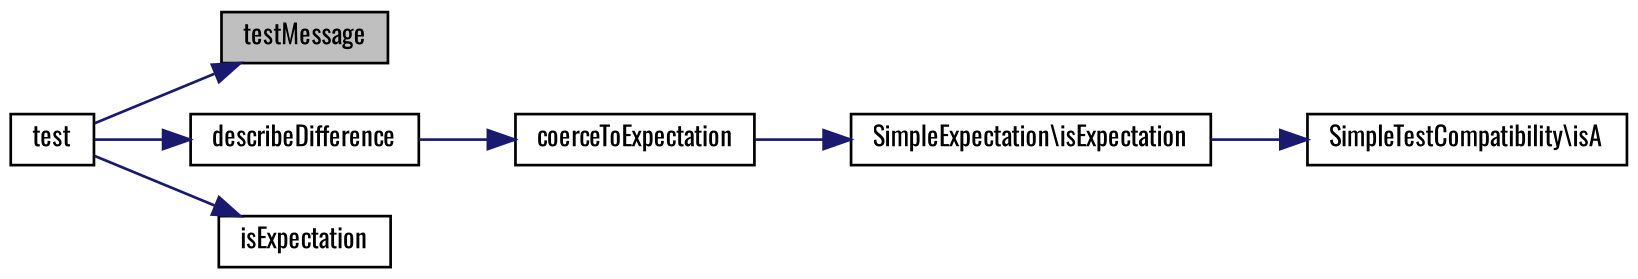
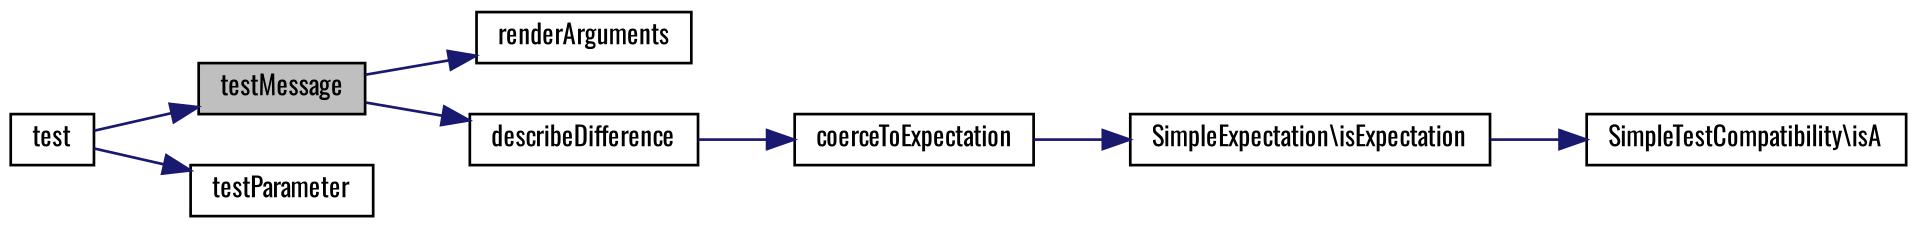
none -> (584, 38)
(129, 140) -> (404, 109)
(305, 242) -> (282, 191)
